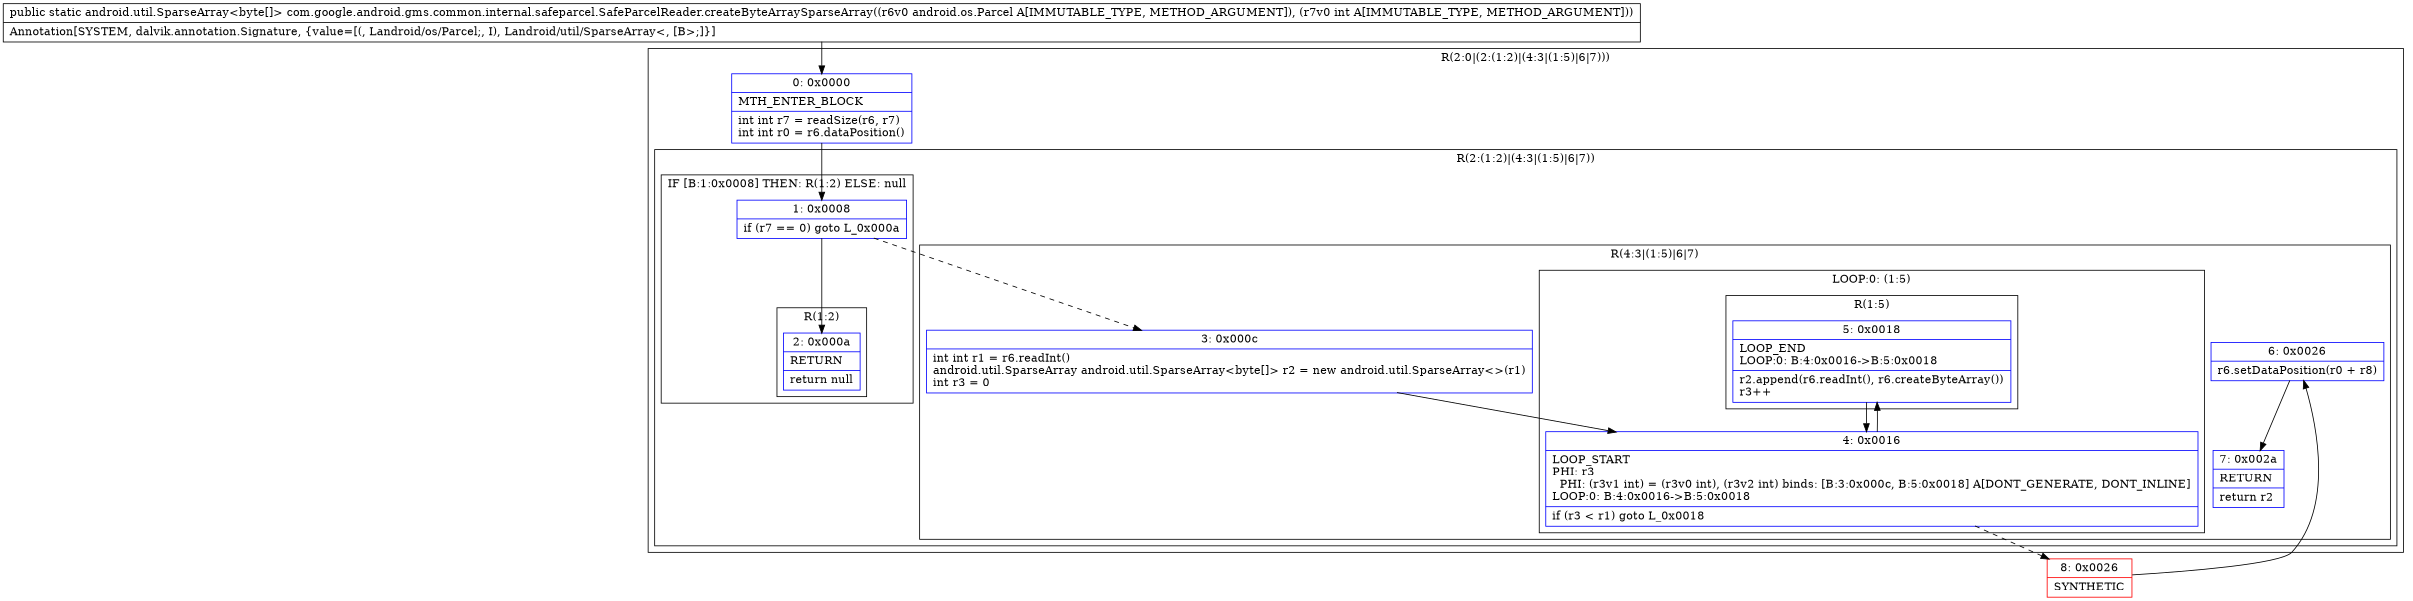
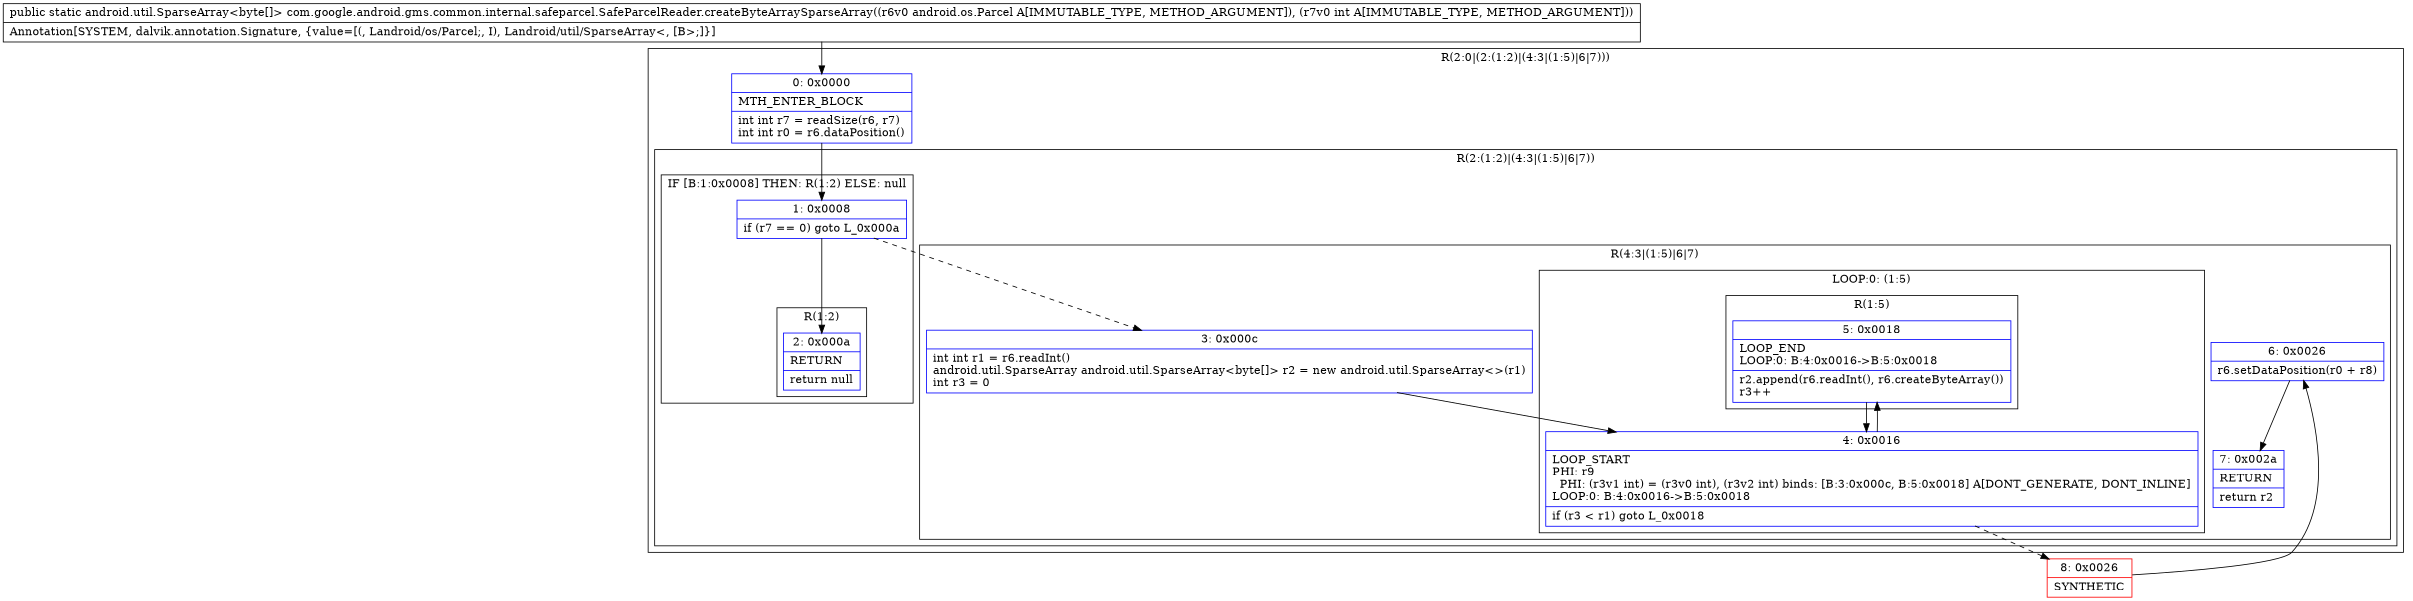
(1576, 472) -> (1576, 472)
